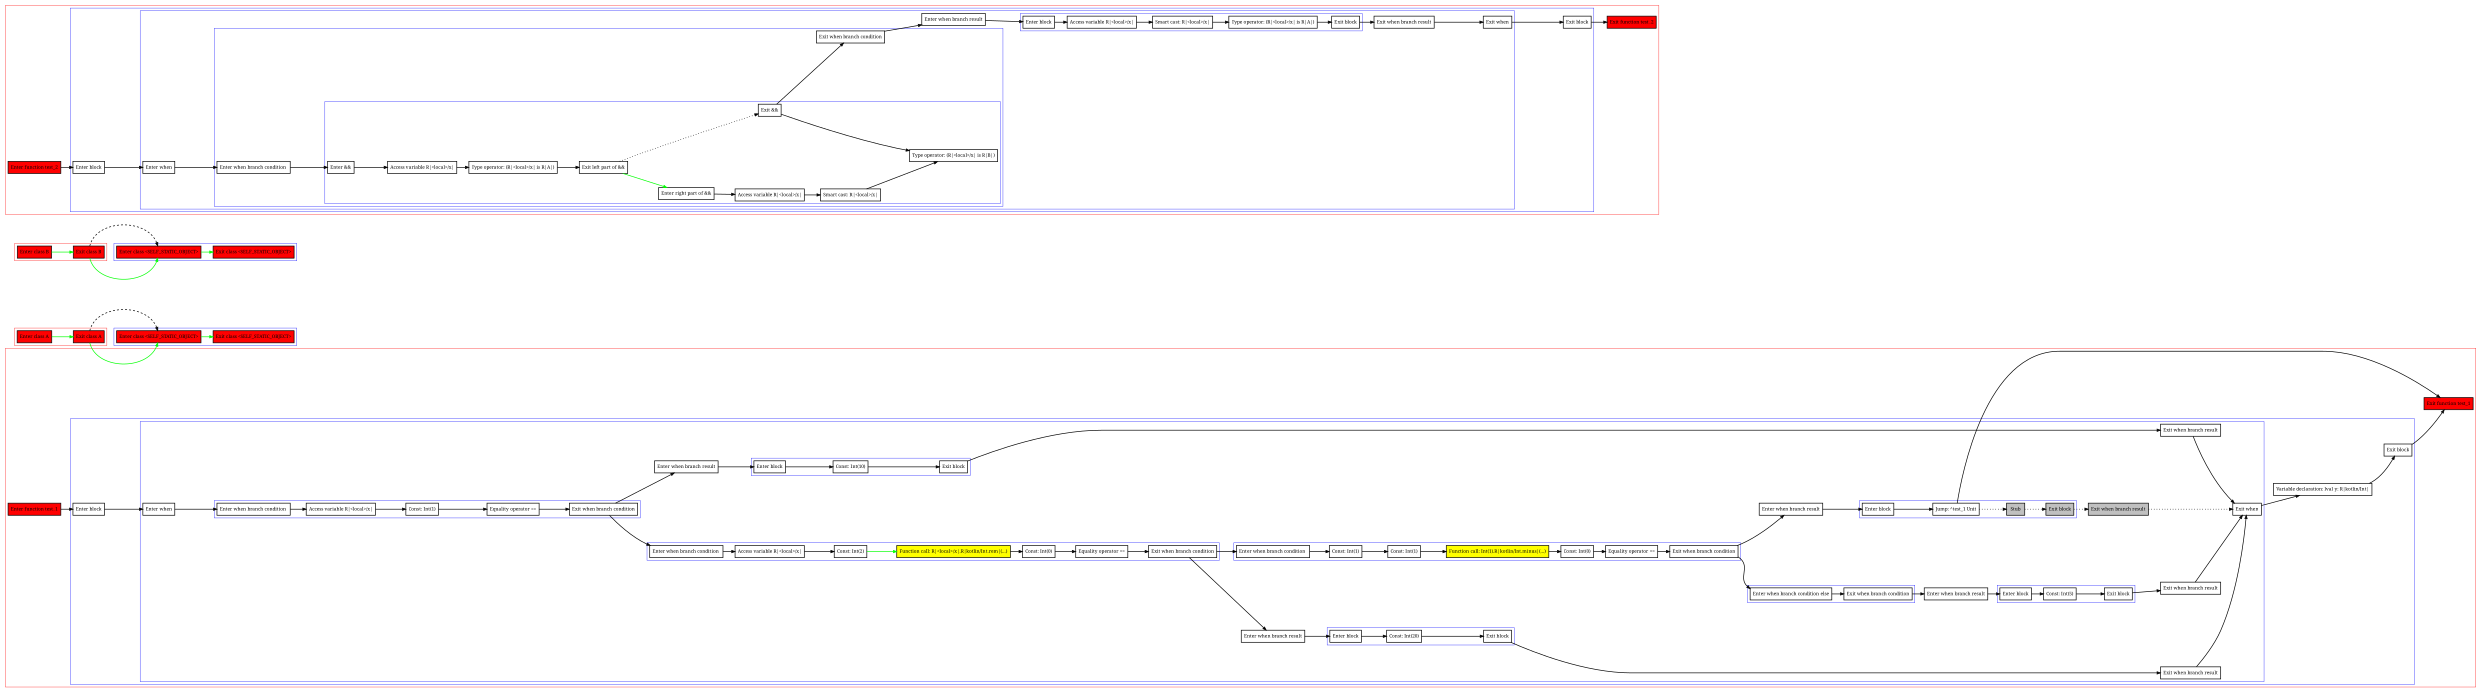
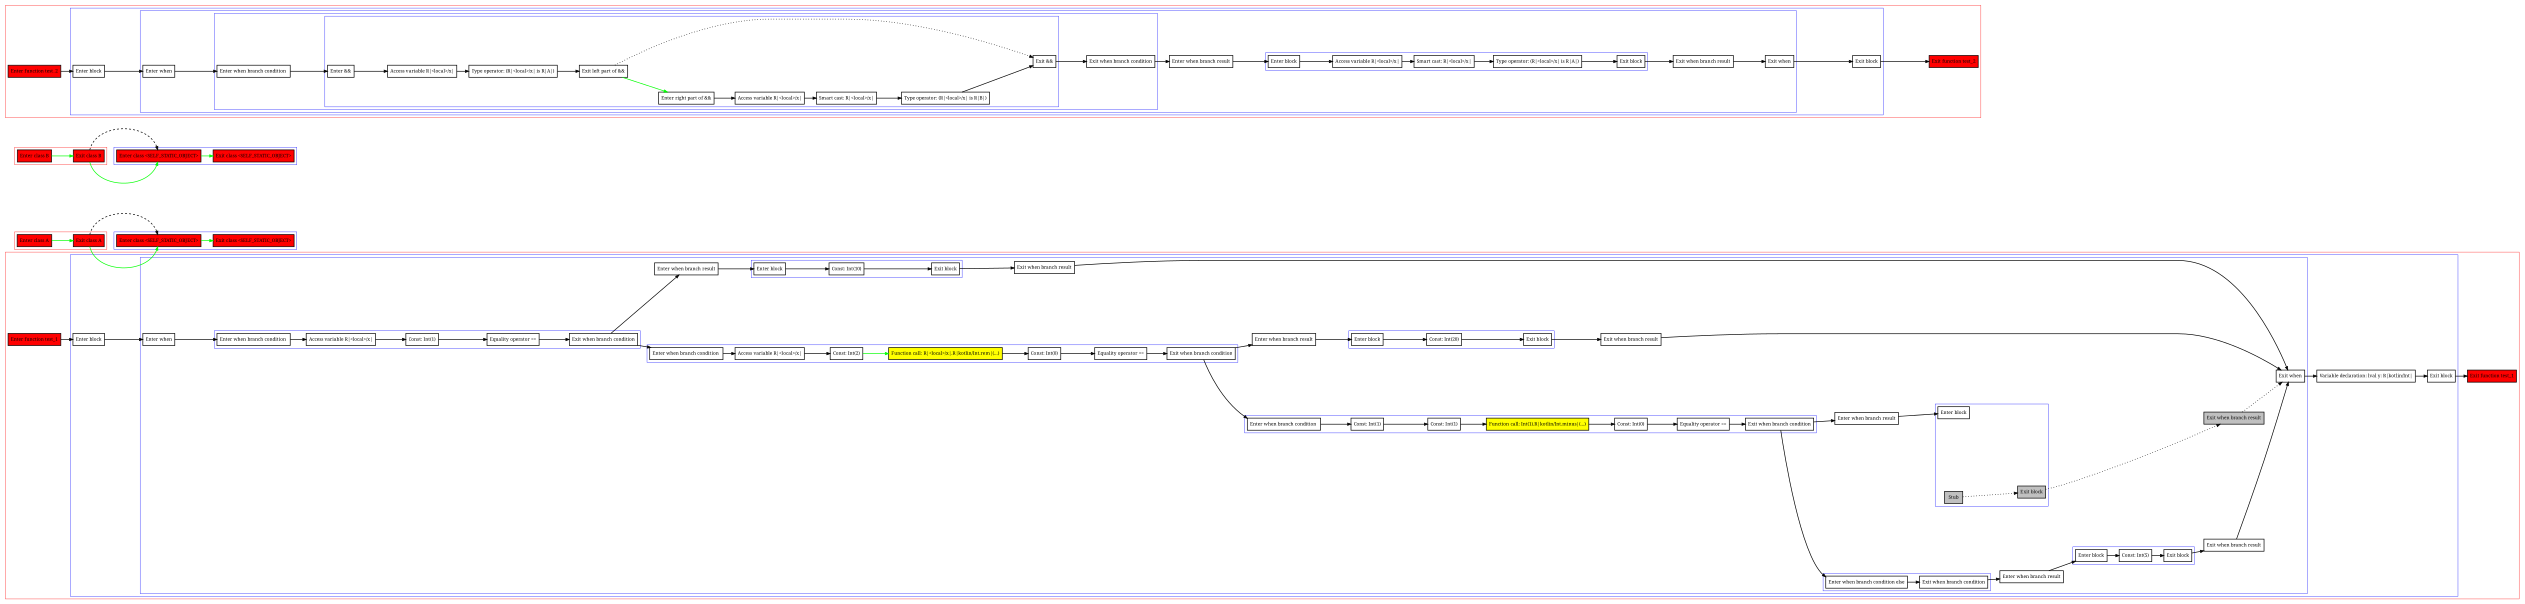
(843, 134) -> (996, 79)
(1956, 509) -> none
